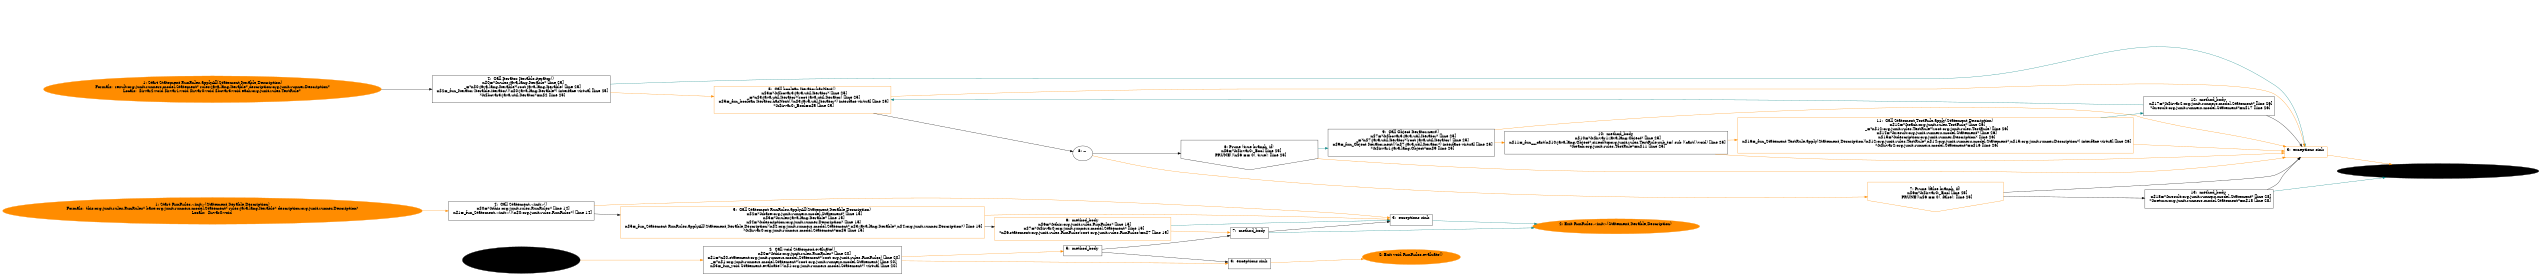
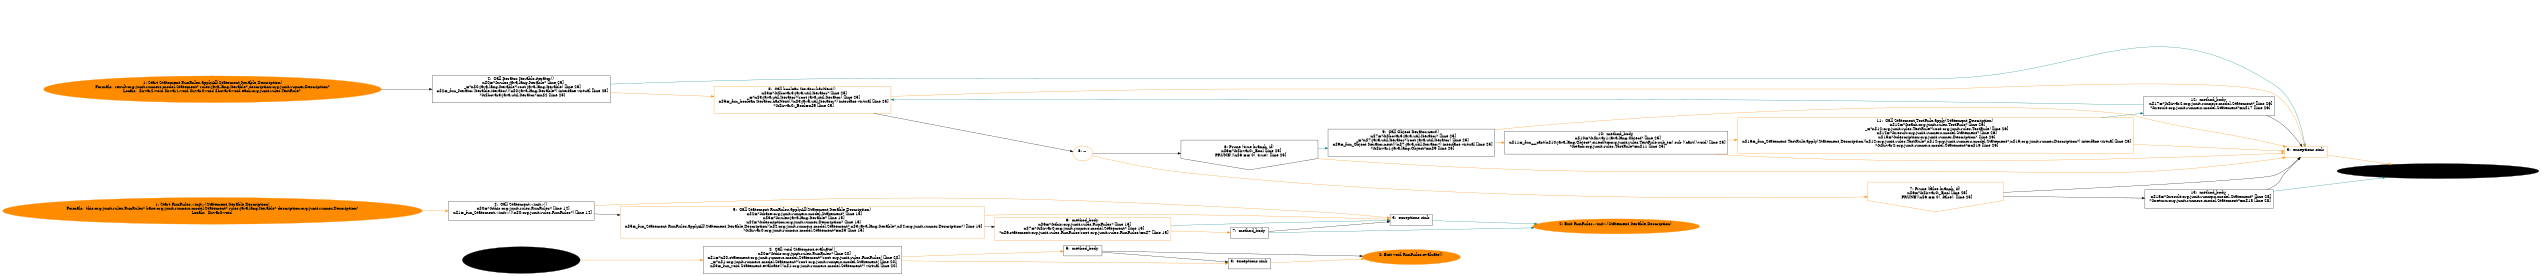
(1083, 153) -> (1083, 153)
(1165, 244) -> (1231, 254)
